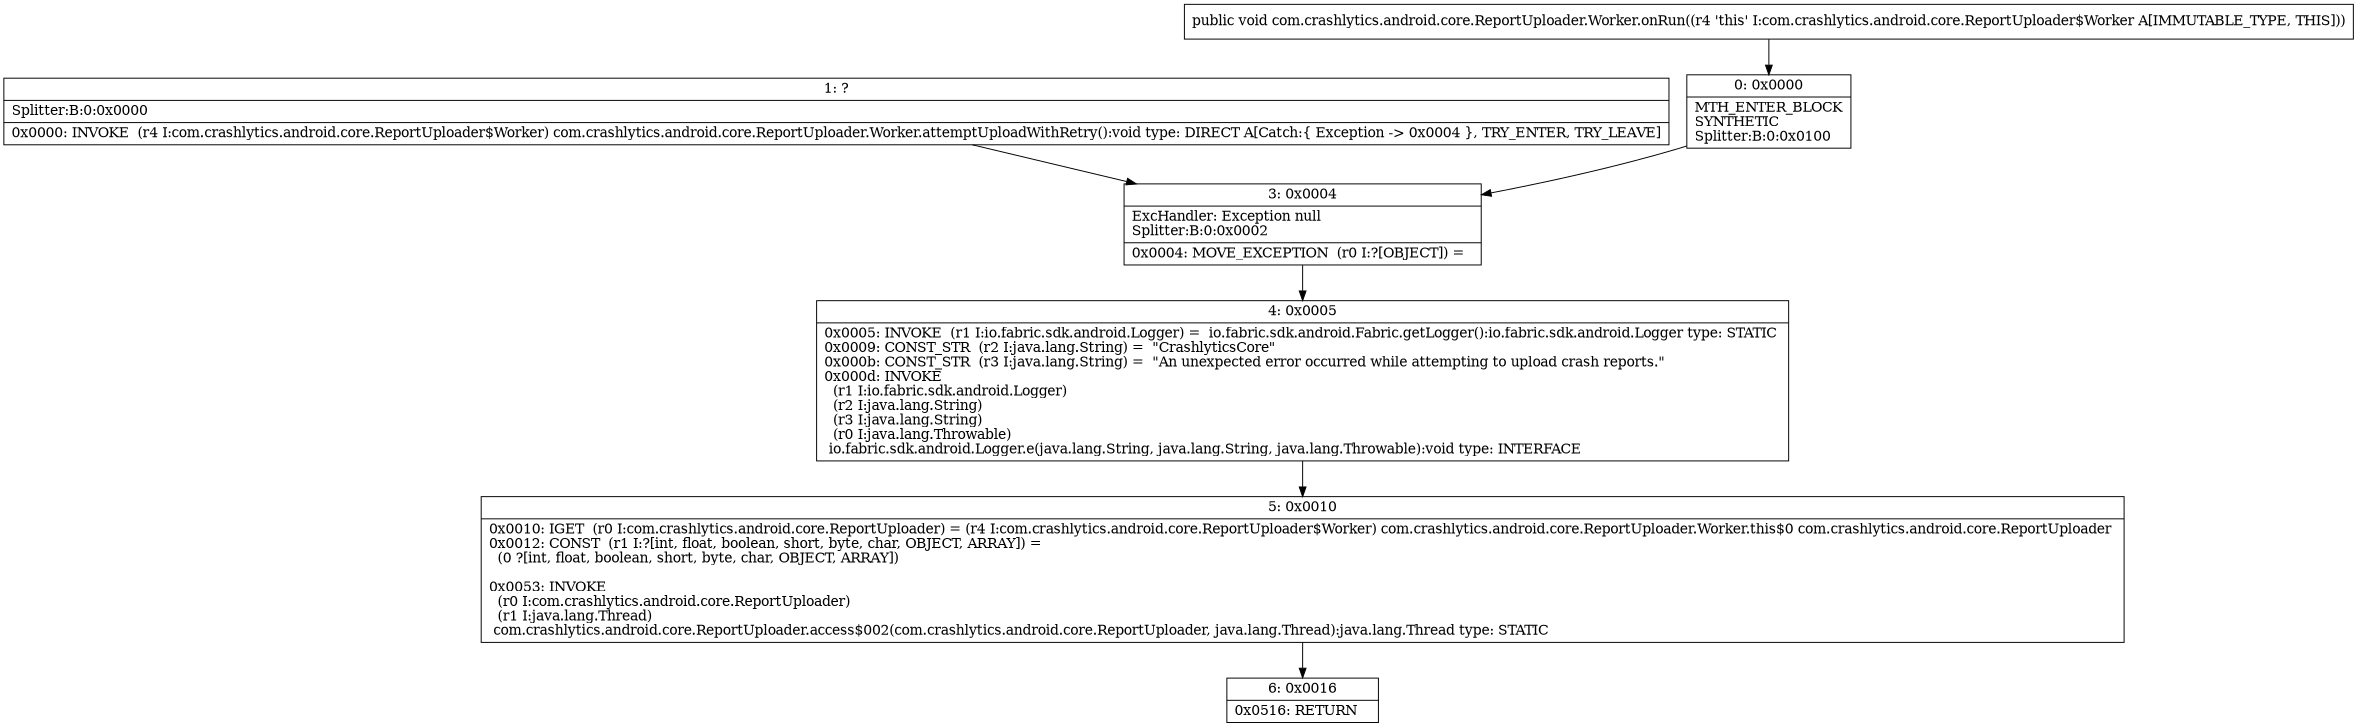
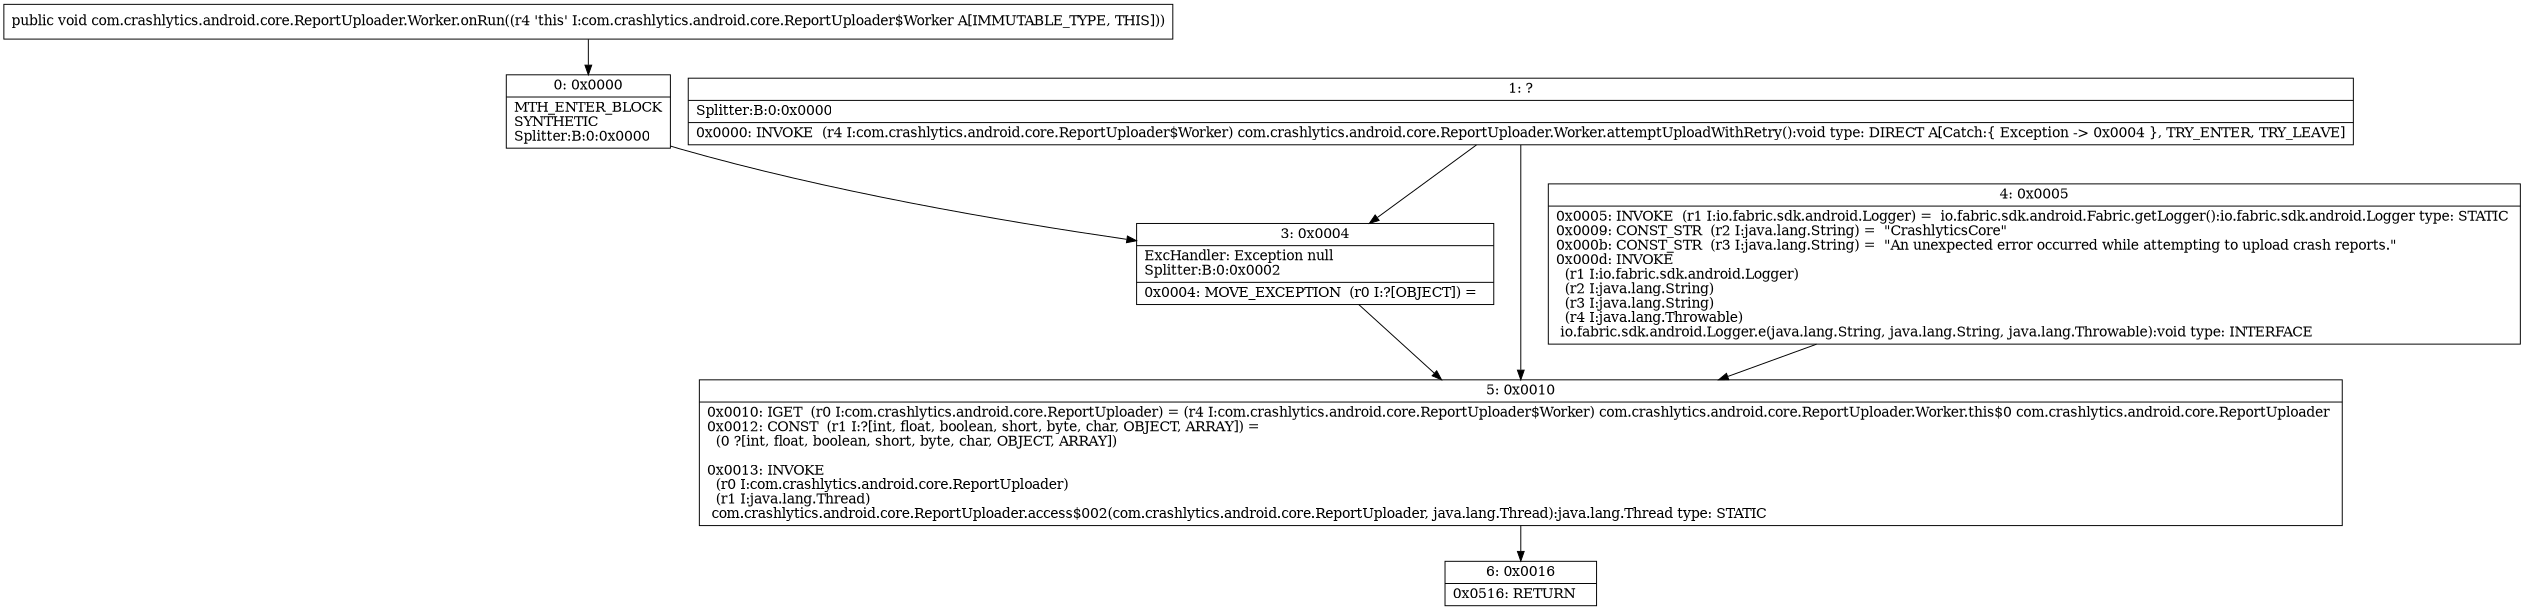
(1763, 137) -> (583, 137)
none -> (1521, 257)
(1303, 278) -> (1397, 339)
(918, 435) -> (1650, 318)
(552, 587) -> (770, 471)
